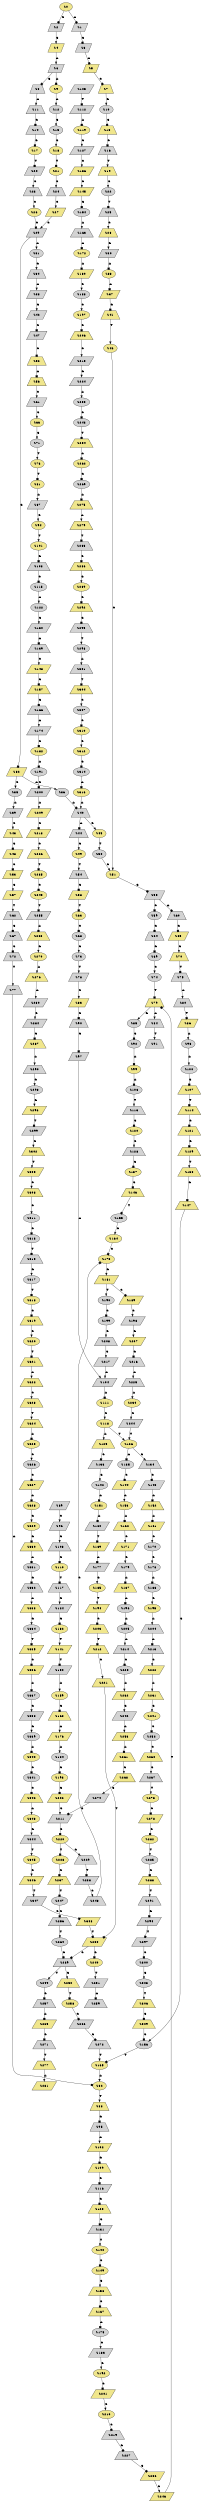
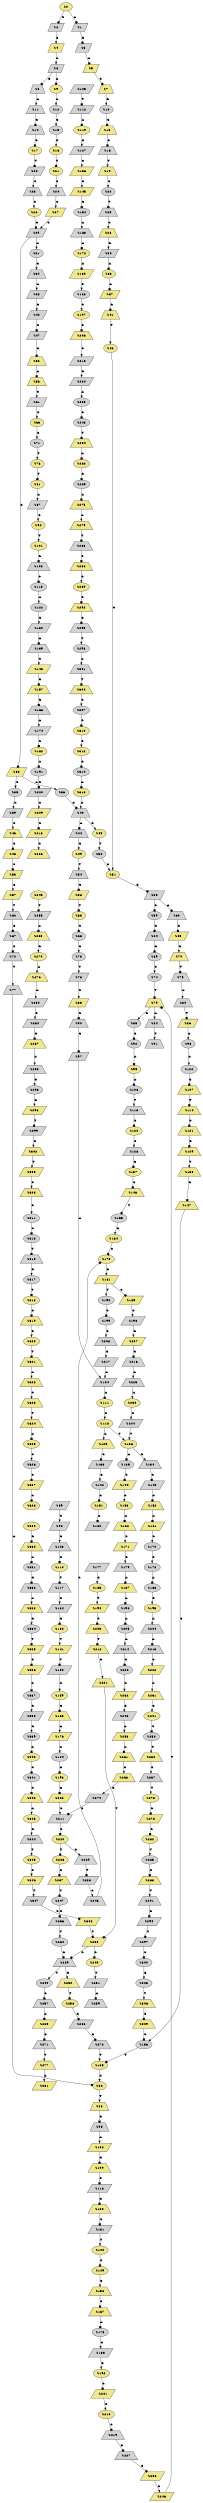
(39, 875) -> none
(32, 1515) -> none
(97, 1547) -> none
